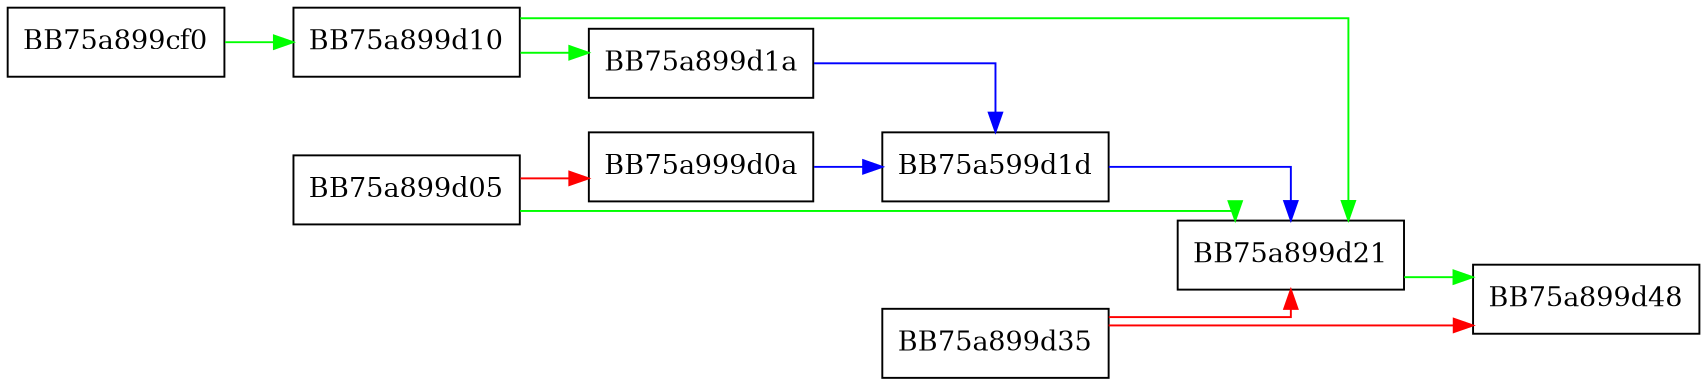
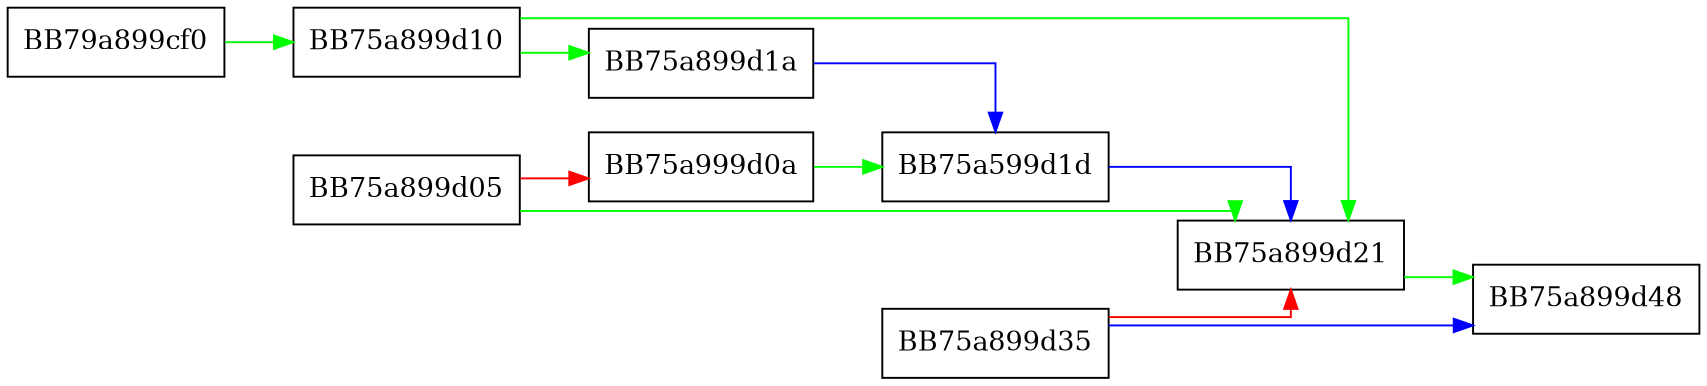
(116, 42) -> (116, 42)
(839, 167) -> (839, 167)
(1307, 325) -> (1307, 325)
